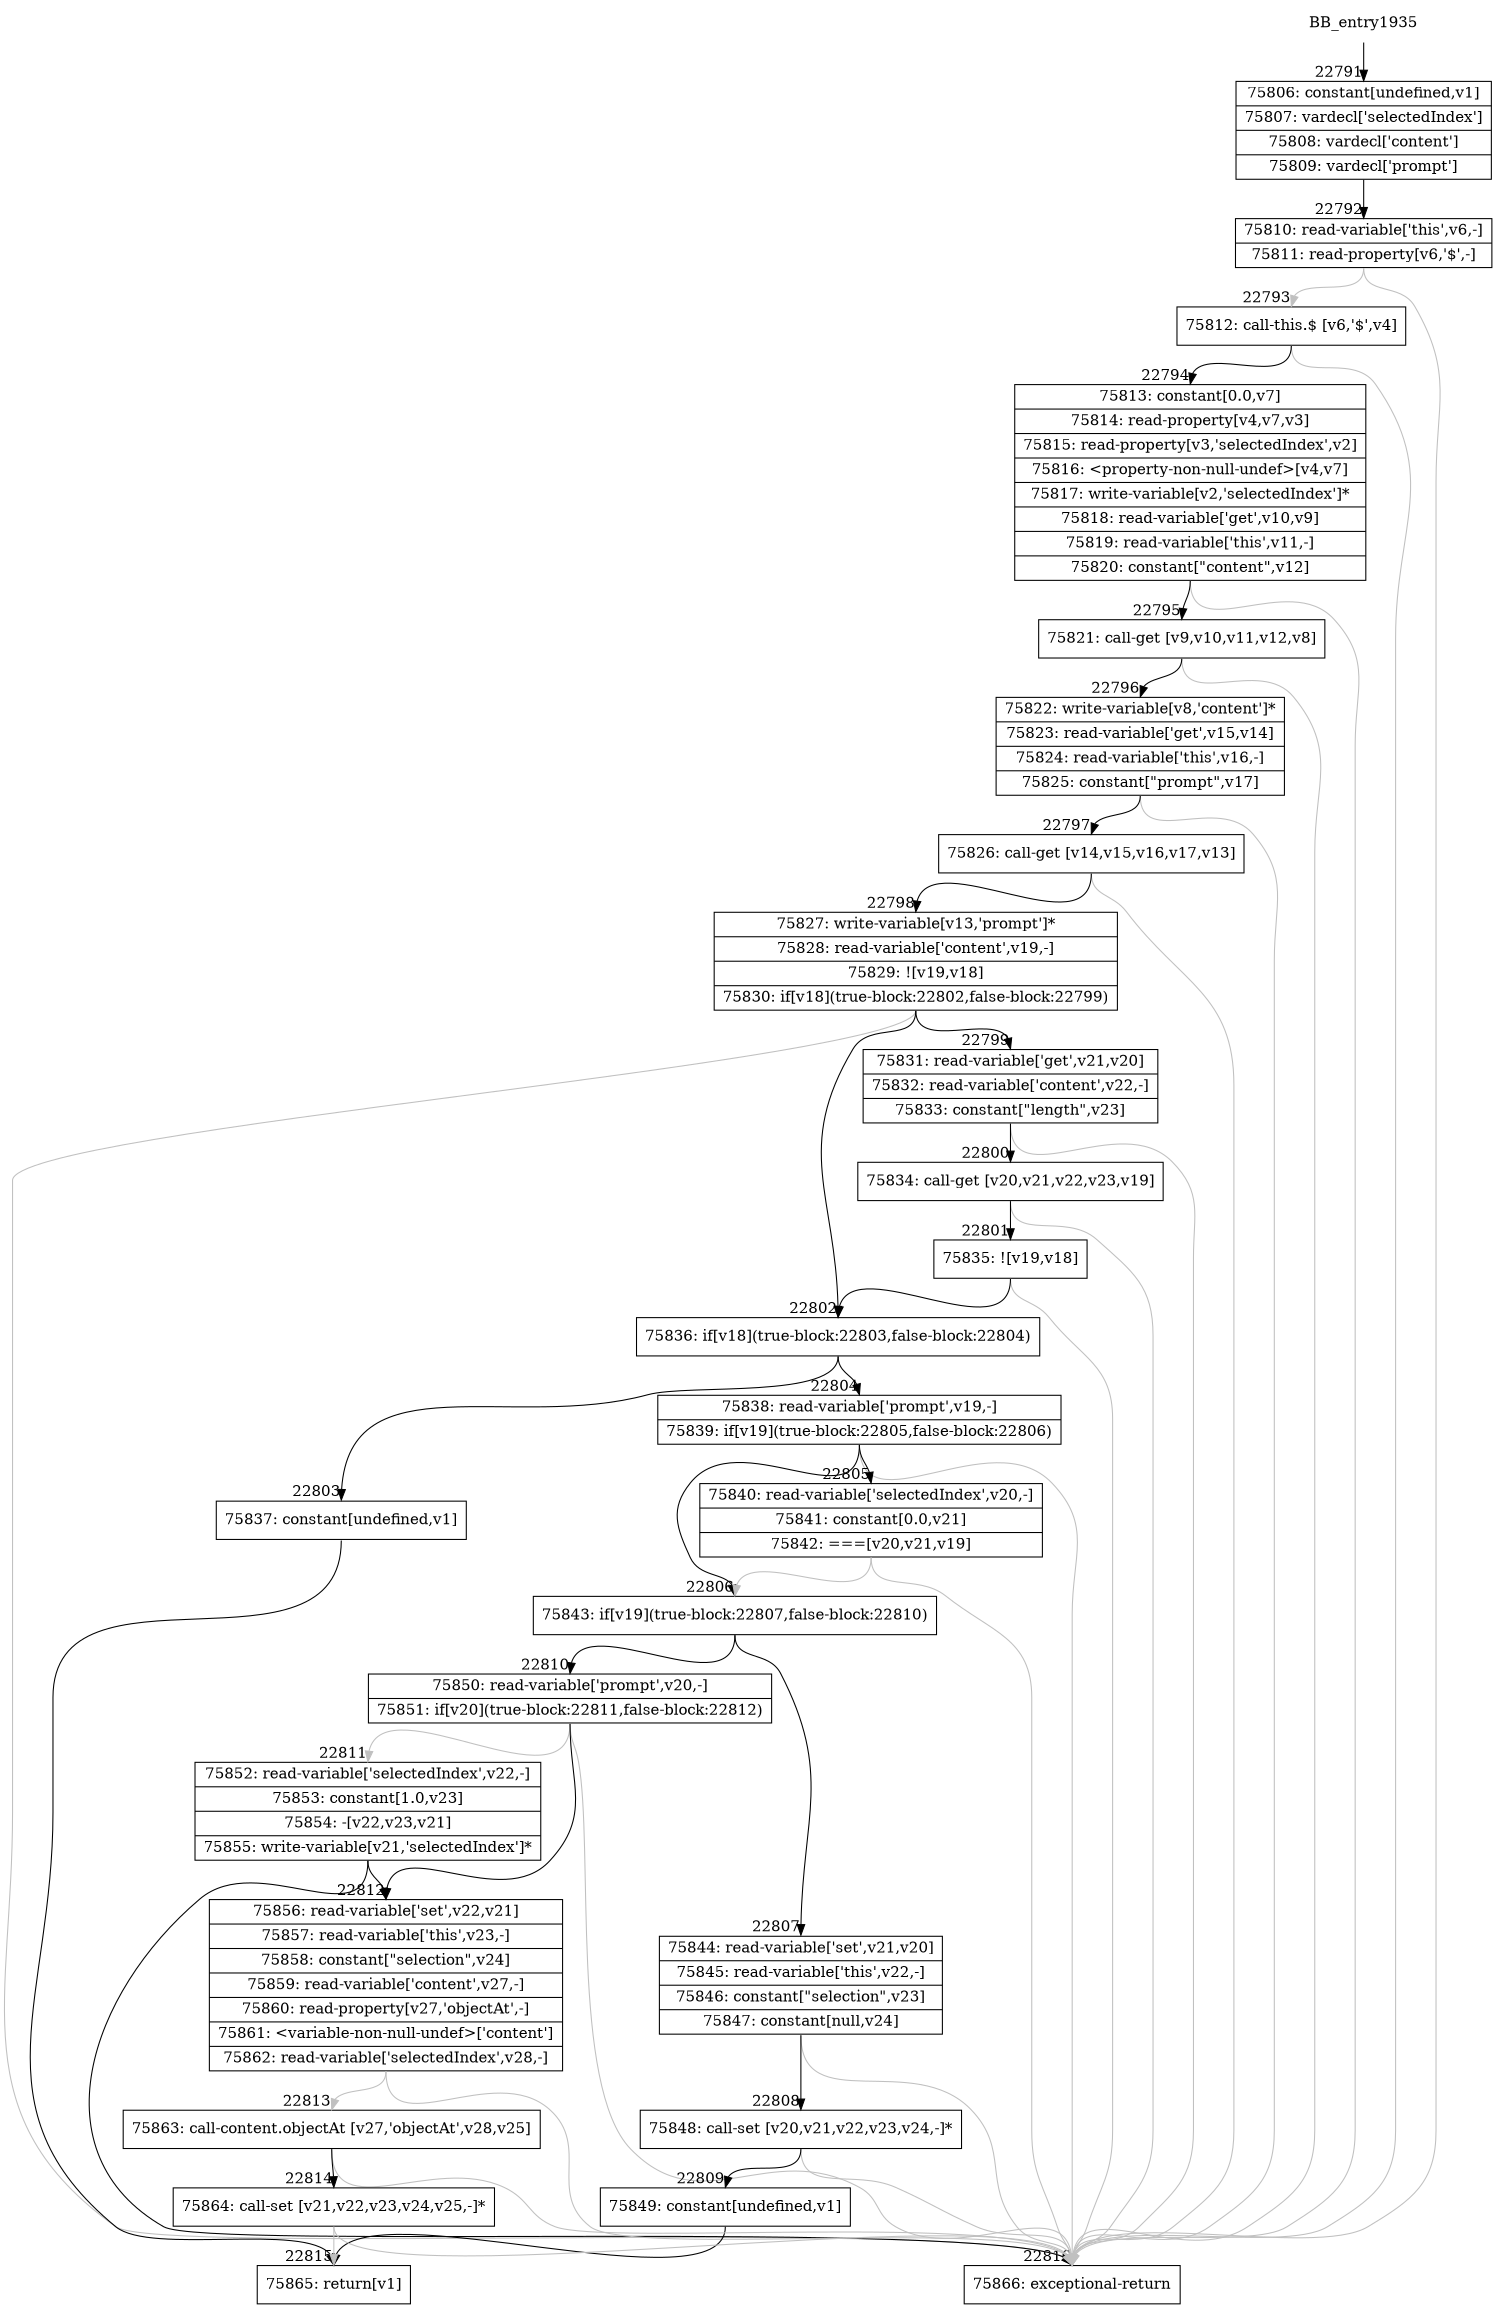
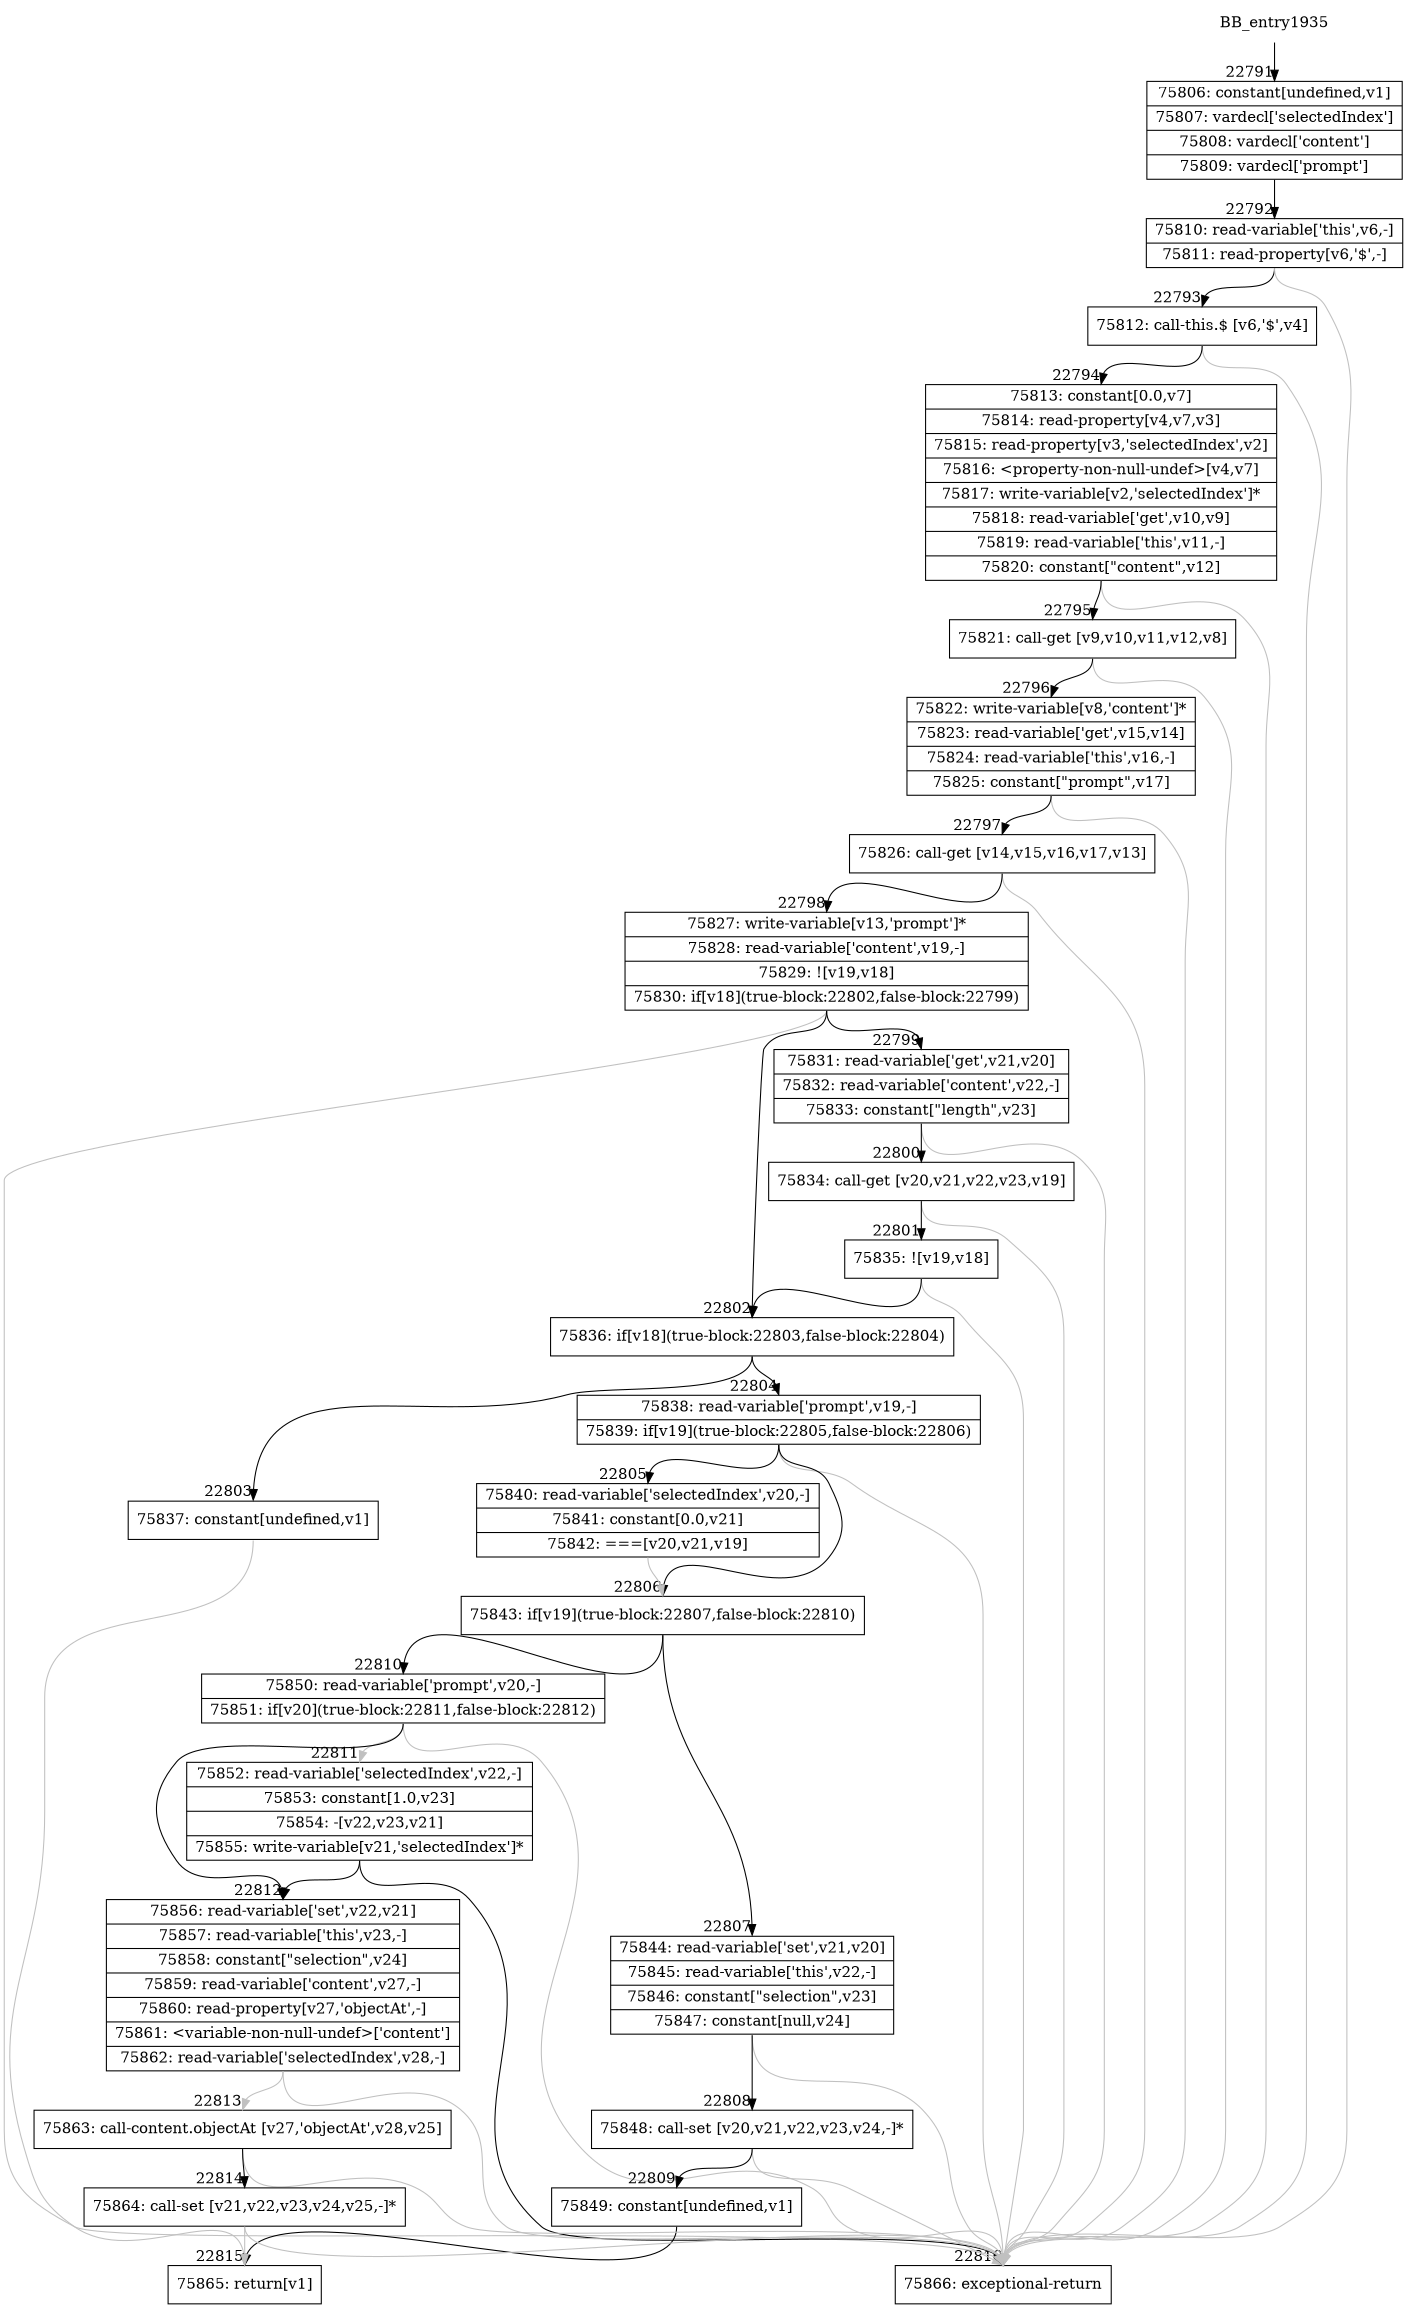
(1333, 287) -> (1244, 287)
(1032, 1864) -> none
(47, 1901) -> (33, 1921)
